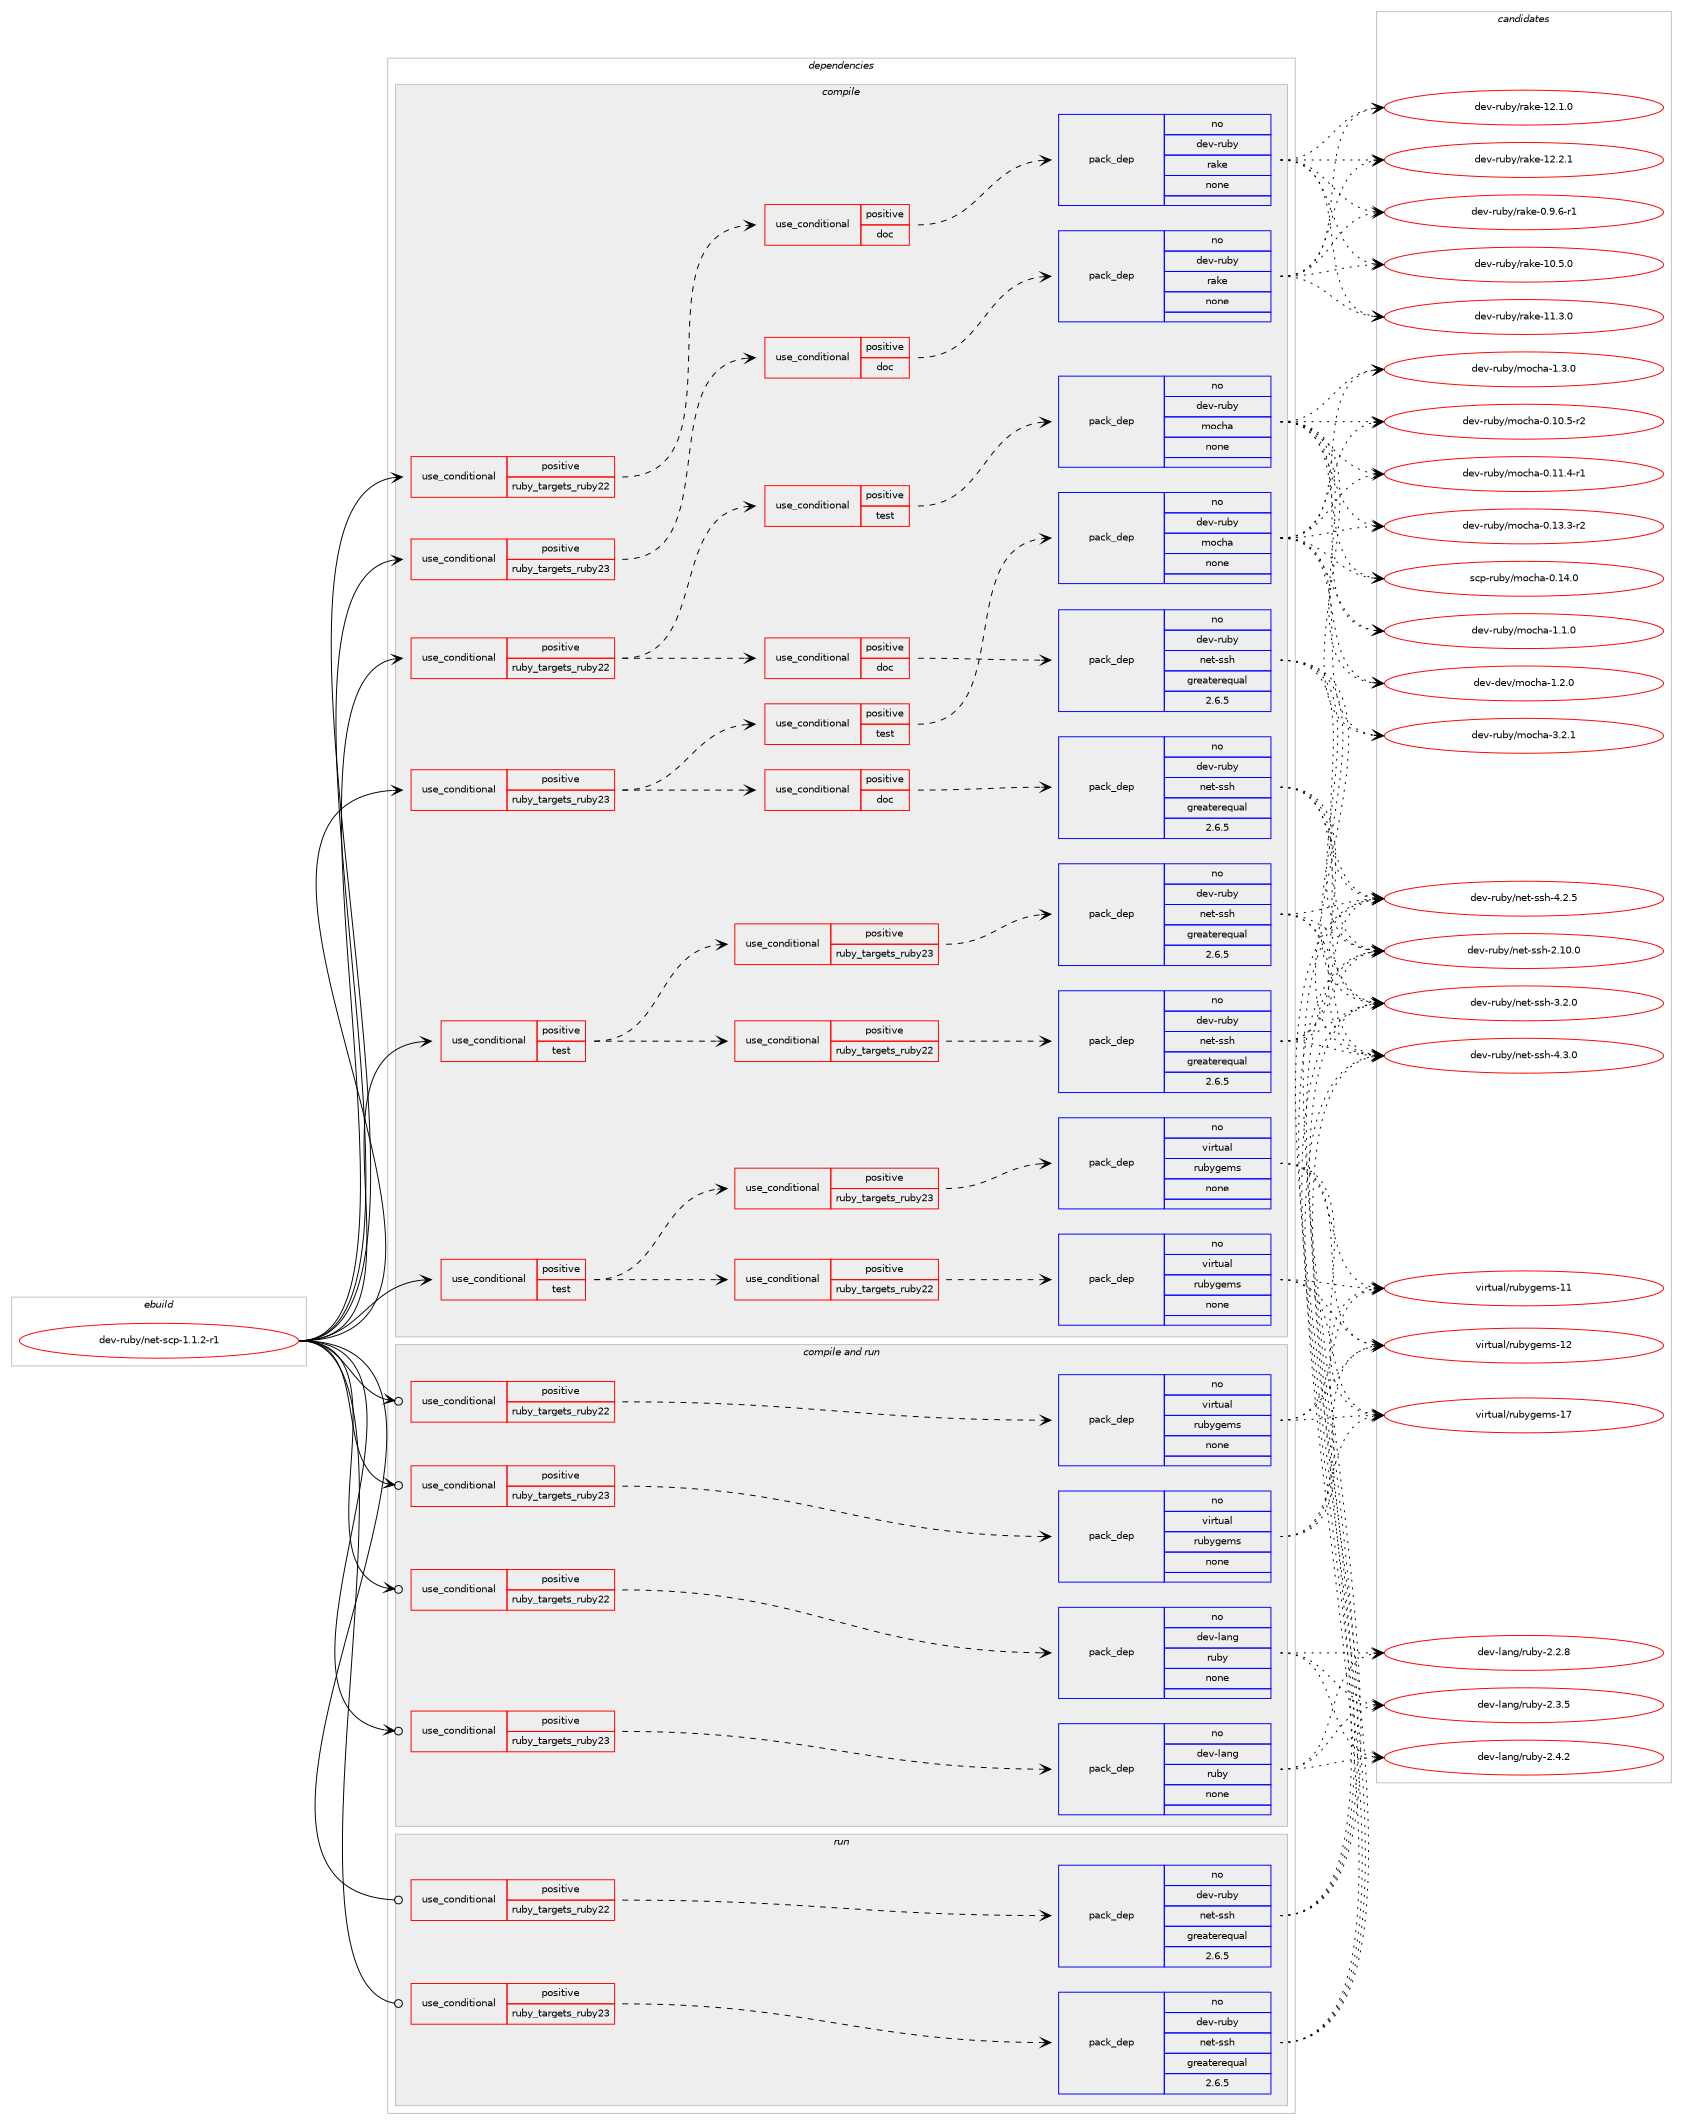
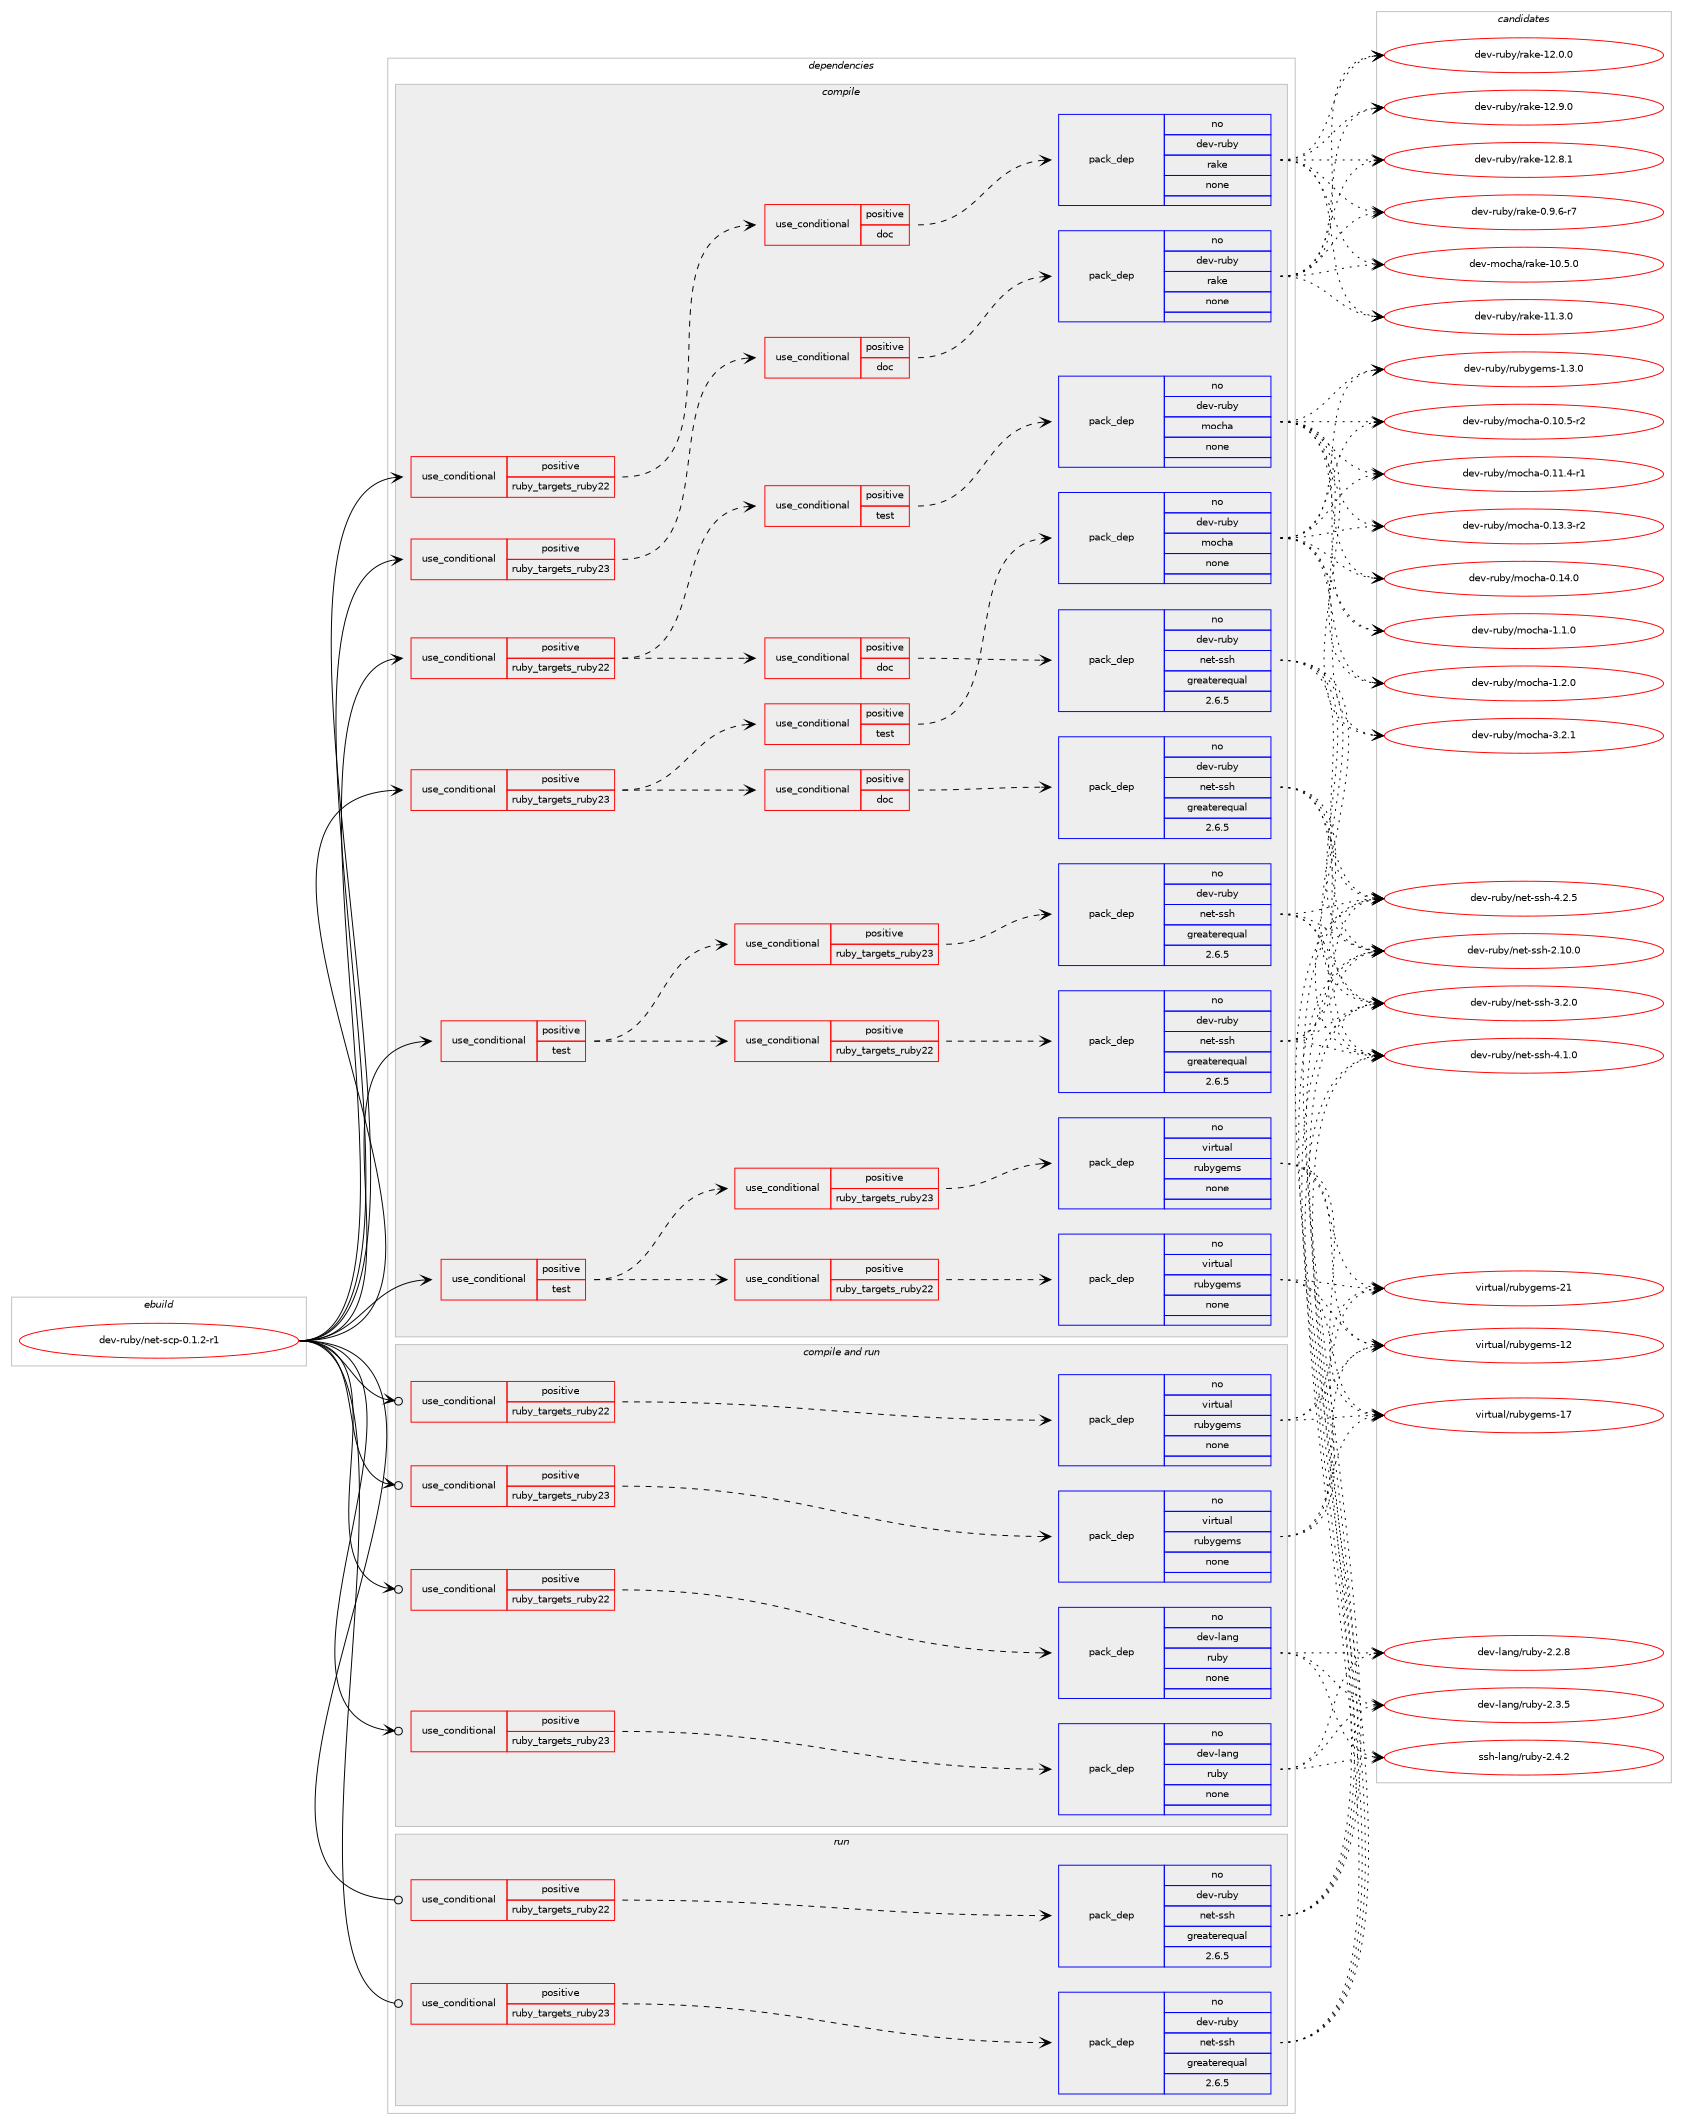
none -> (1524, 55)
(1524, 108) -> (1524, 108)
(1524, 160) -> (1524, 160)
(1524, 212) -> (1524, 212)
(1524, 265) -> (1524, 265)
(1524, 369) -> (1524, 369)
(1524, 579) -> (1524, 579)
(1524, 683) -> (1524, 683)
(1524, 1056) -> (1524, 1056)
(1524, 1288) -> (1524, 1288)
(159, 1341) -> (159, 1341)
(1524, 1758) -> (1524, 1758)
